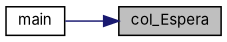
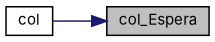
(35, 21) -> (29, 21)
